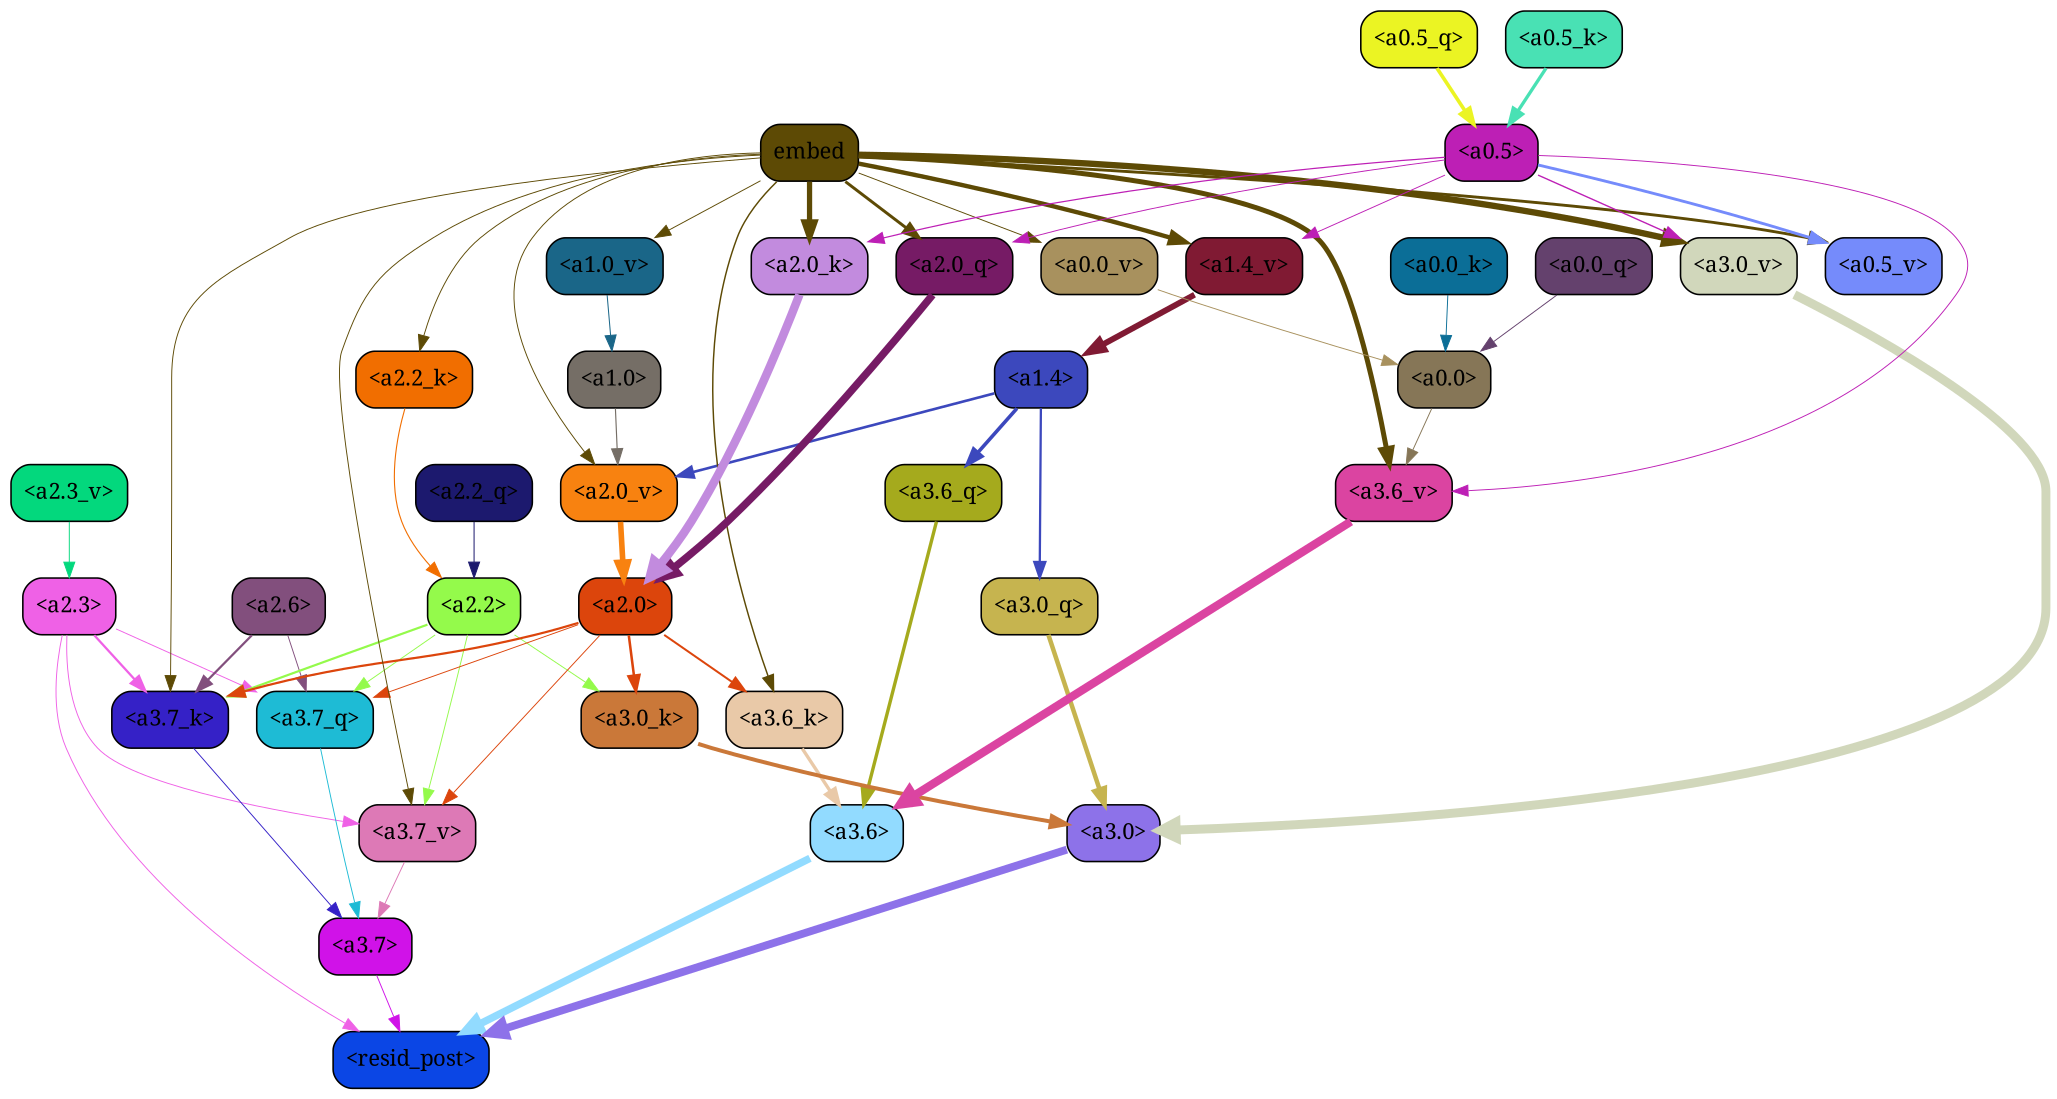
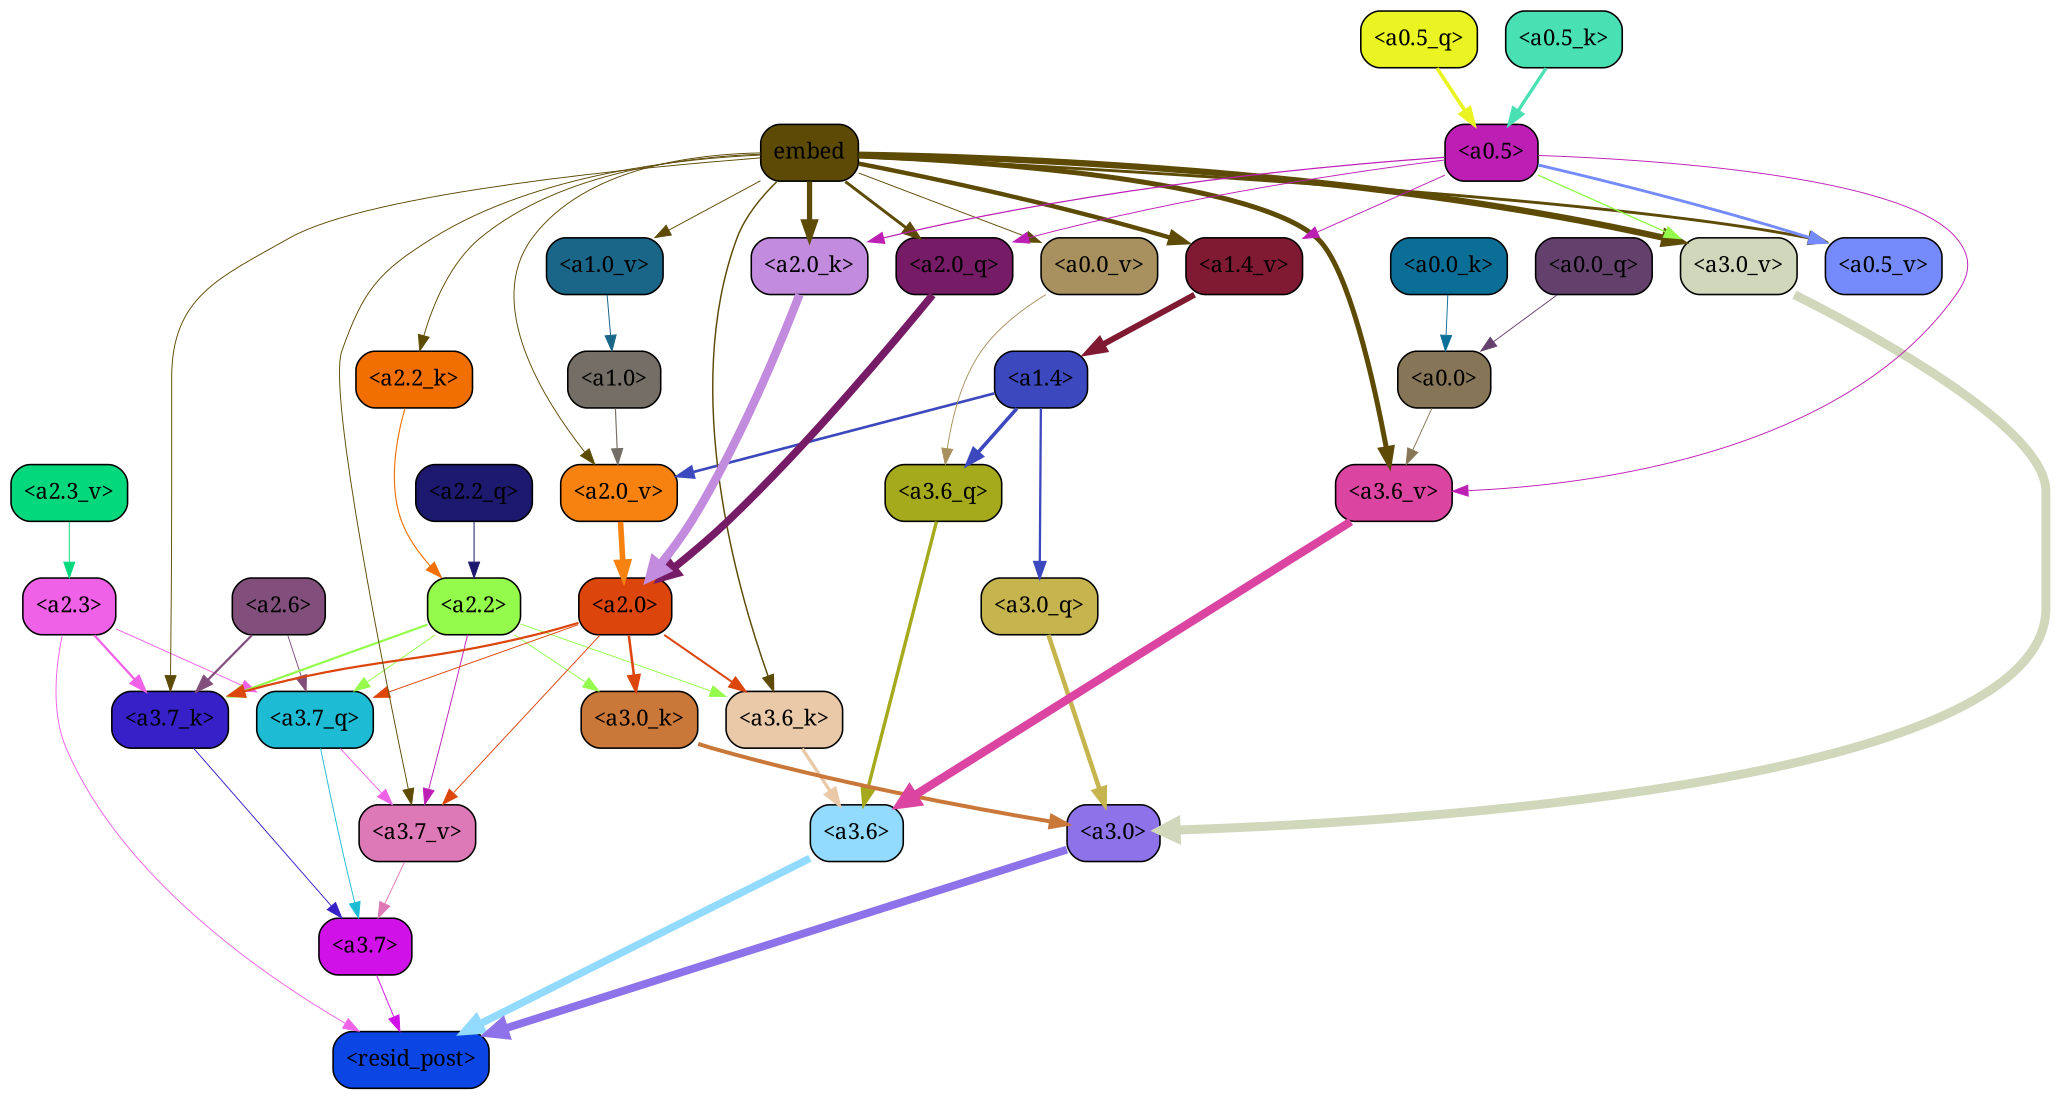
(1589, 198) -> (1589, 198)
(1270, 326) -> (977, 359)
none -> (616, 657)
(449, 712) -> (449, 712)
(158, 780) -> (361, 771)
